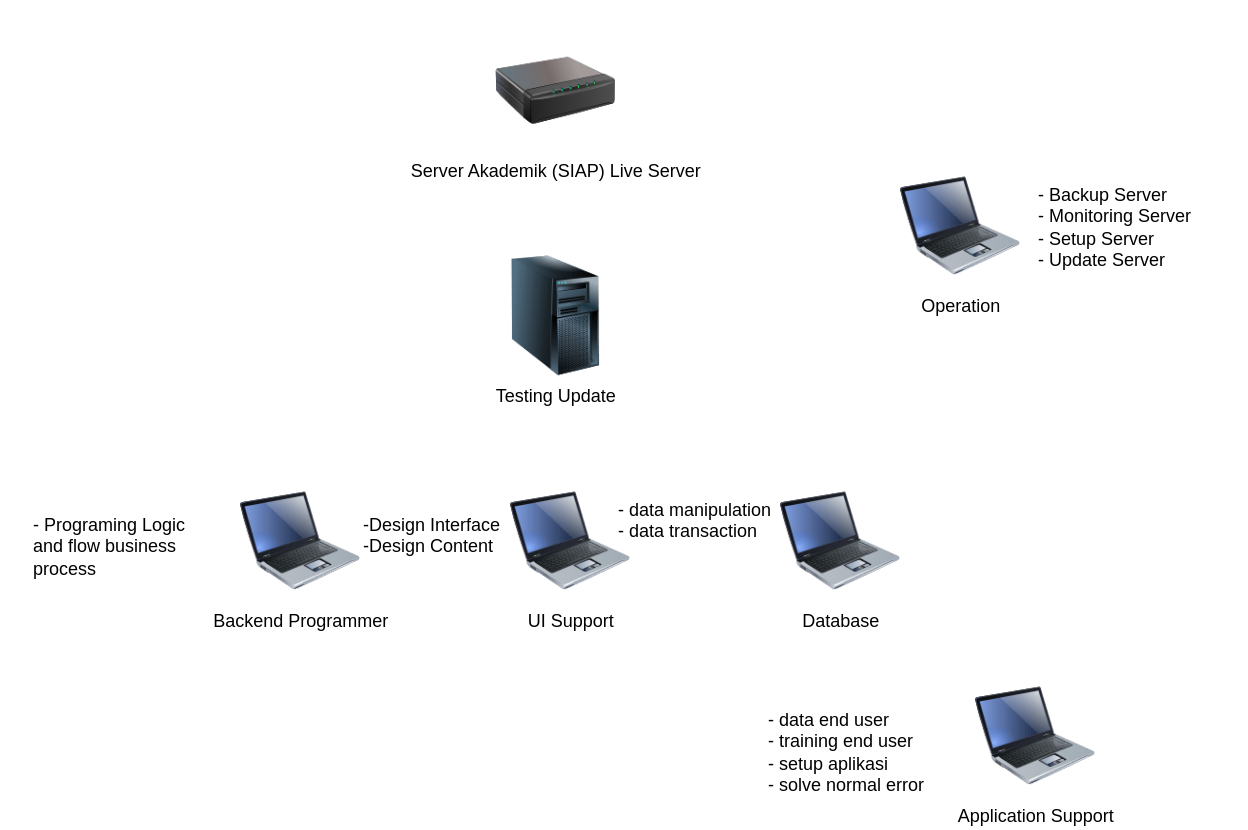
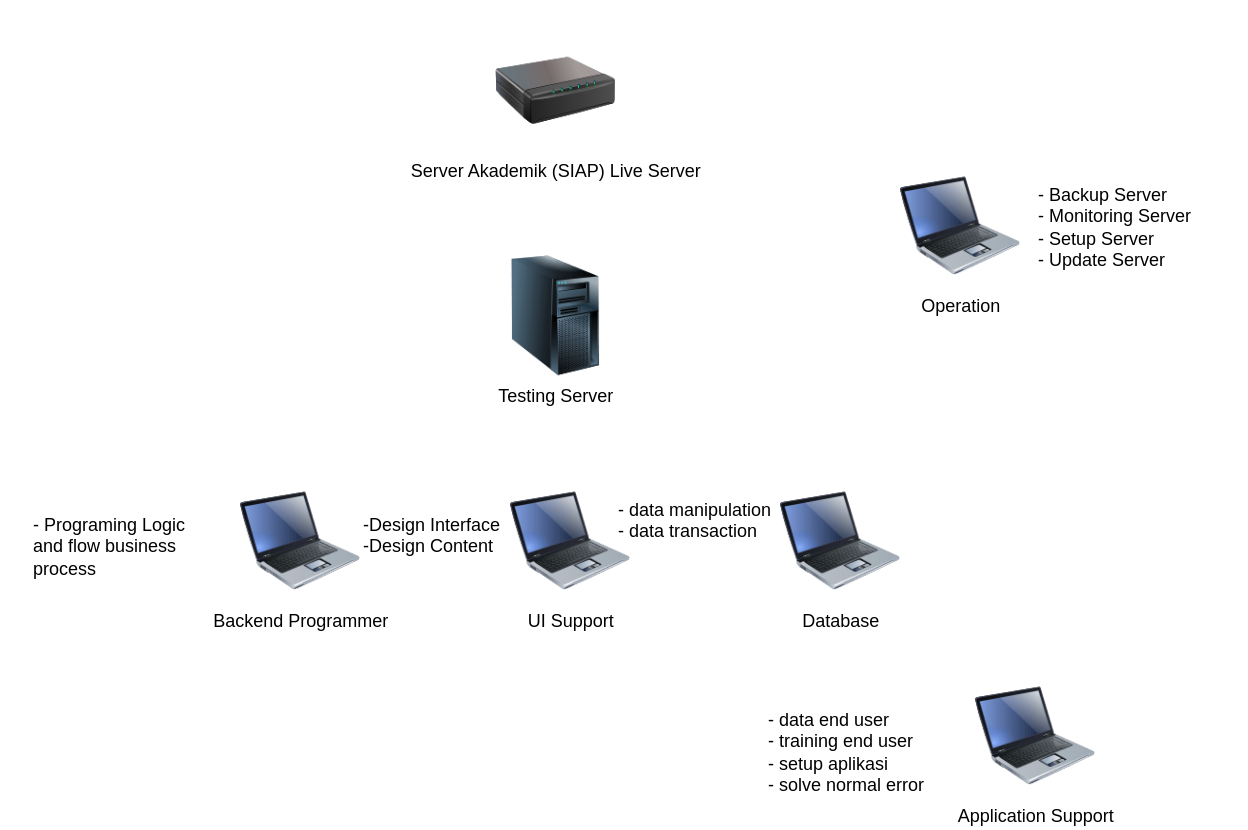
(557, 397) -> (557, 397)
